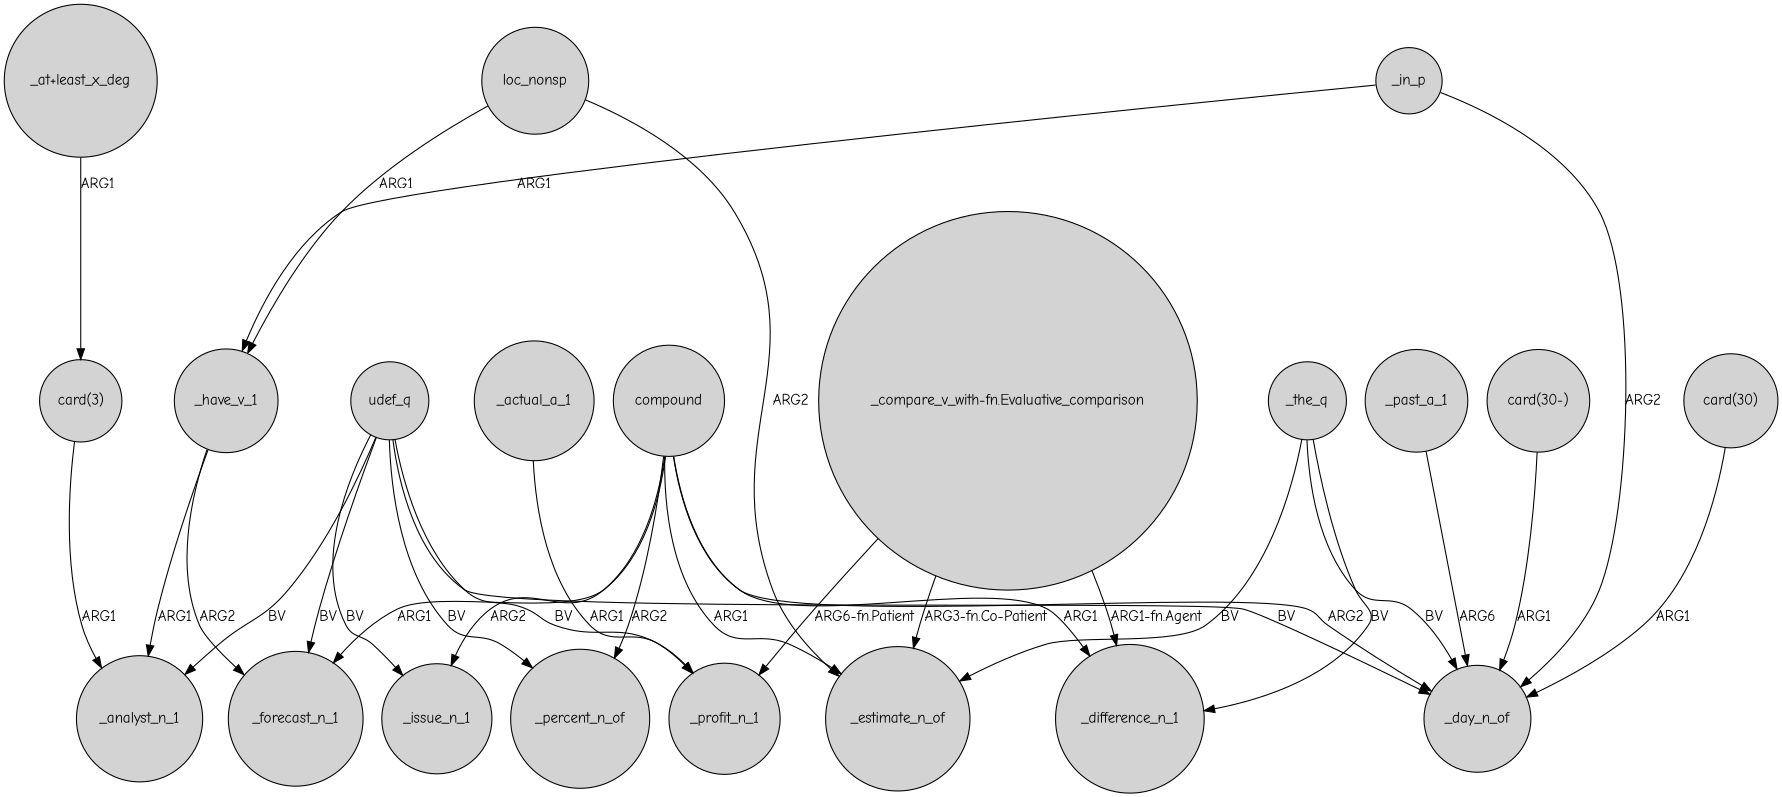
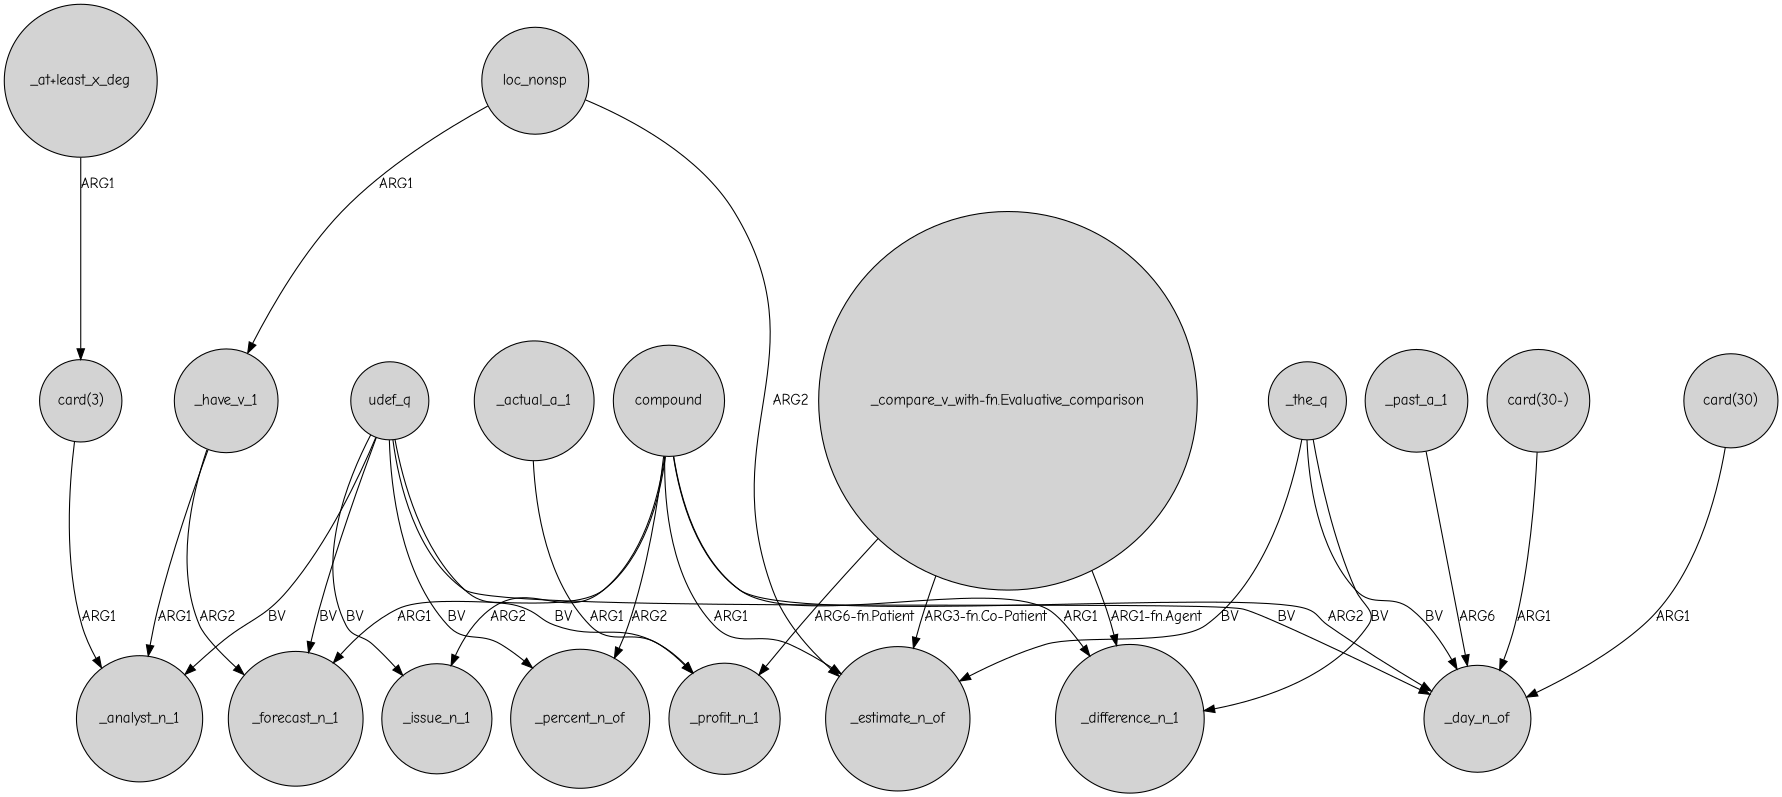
(1409, 81) -> none
